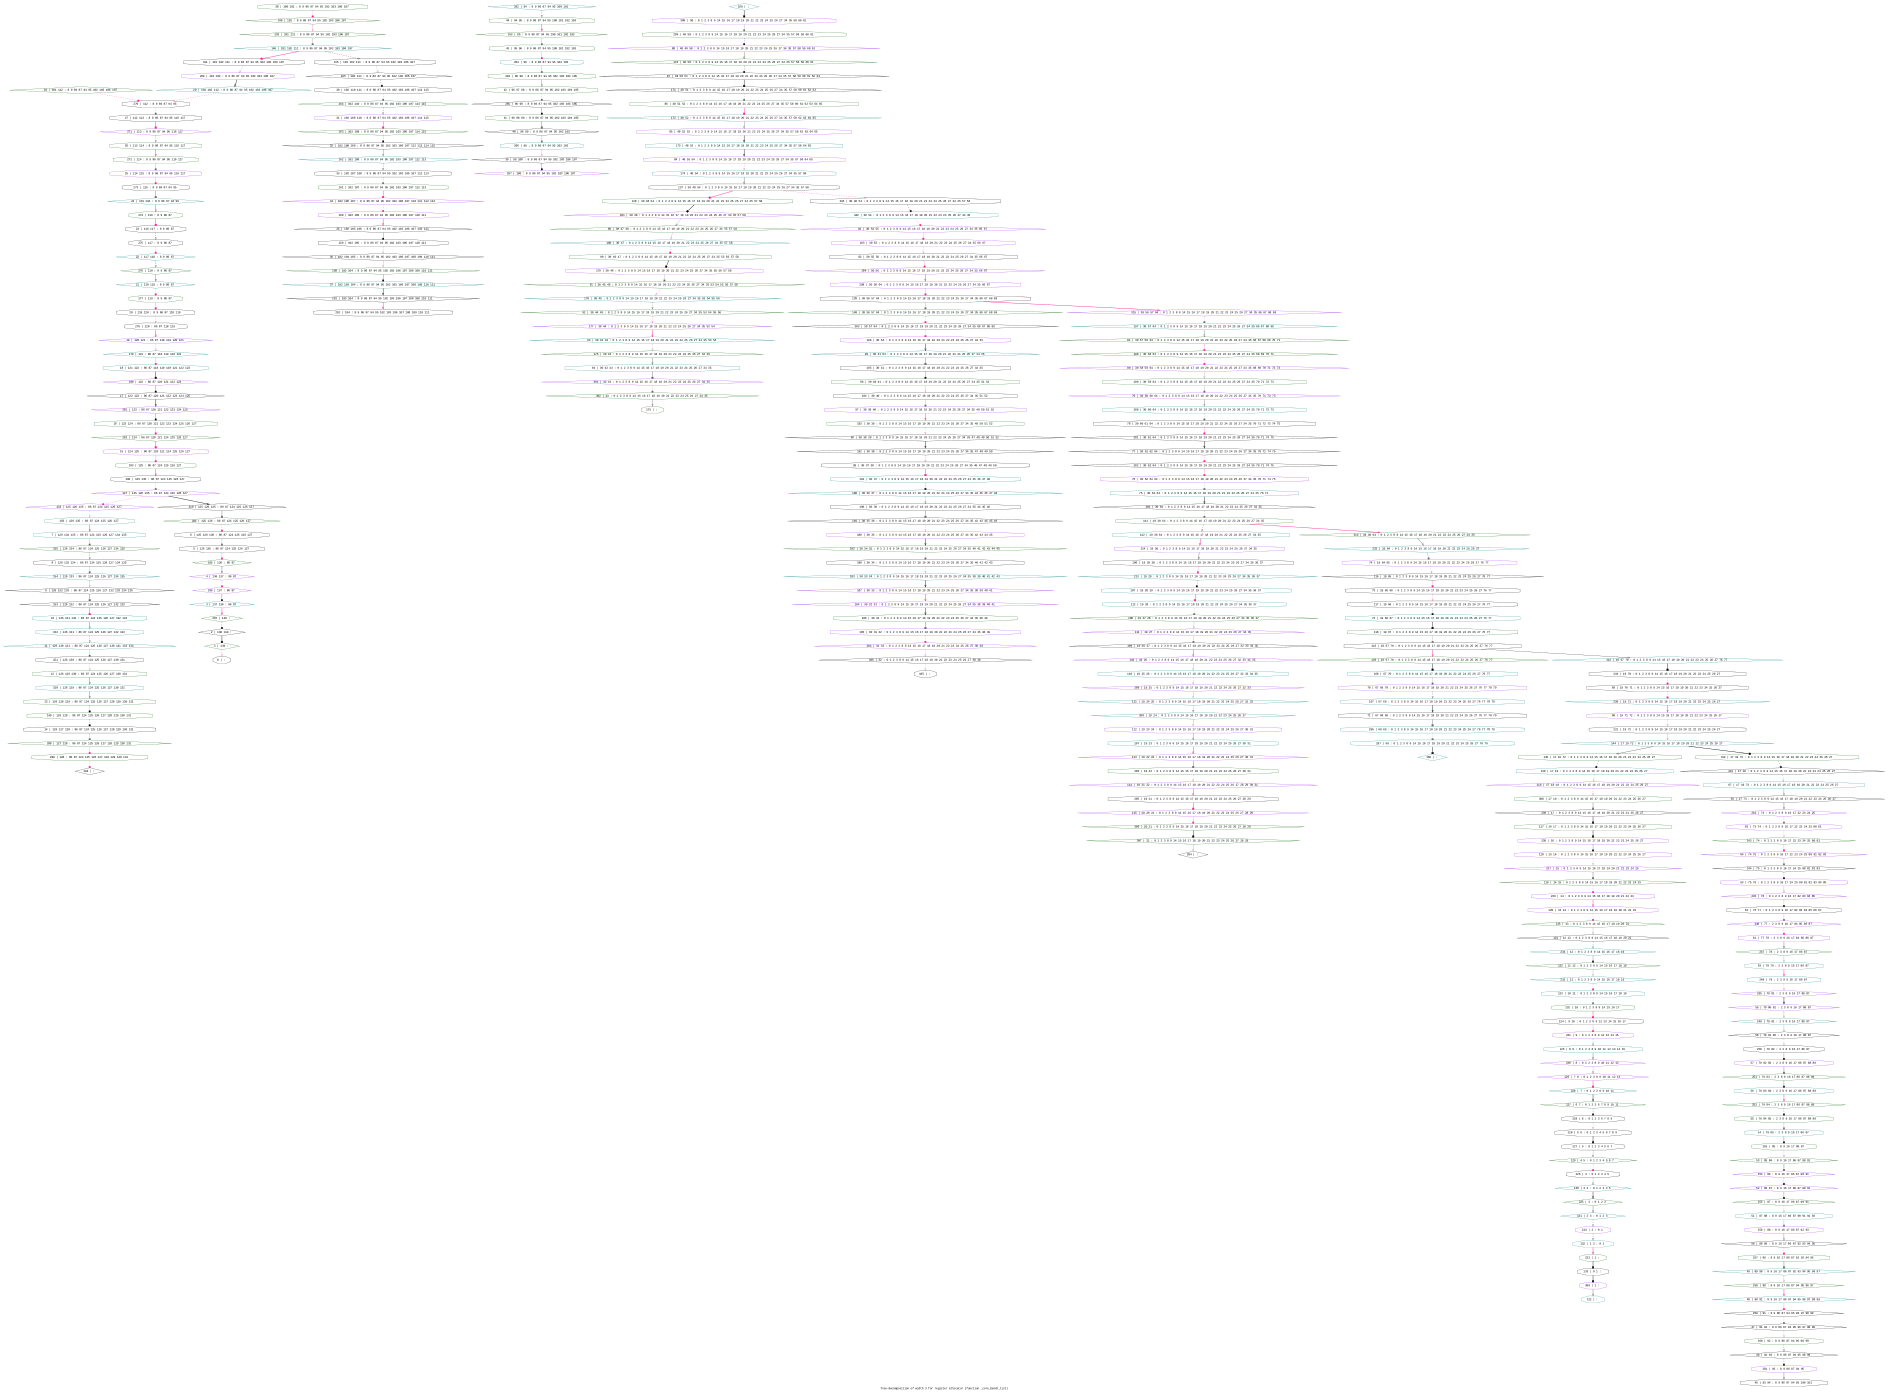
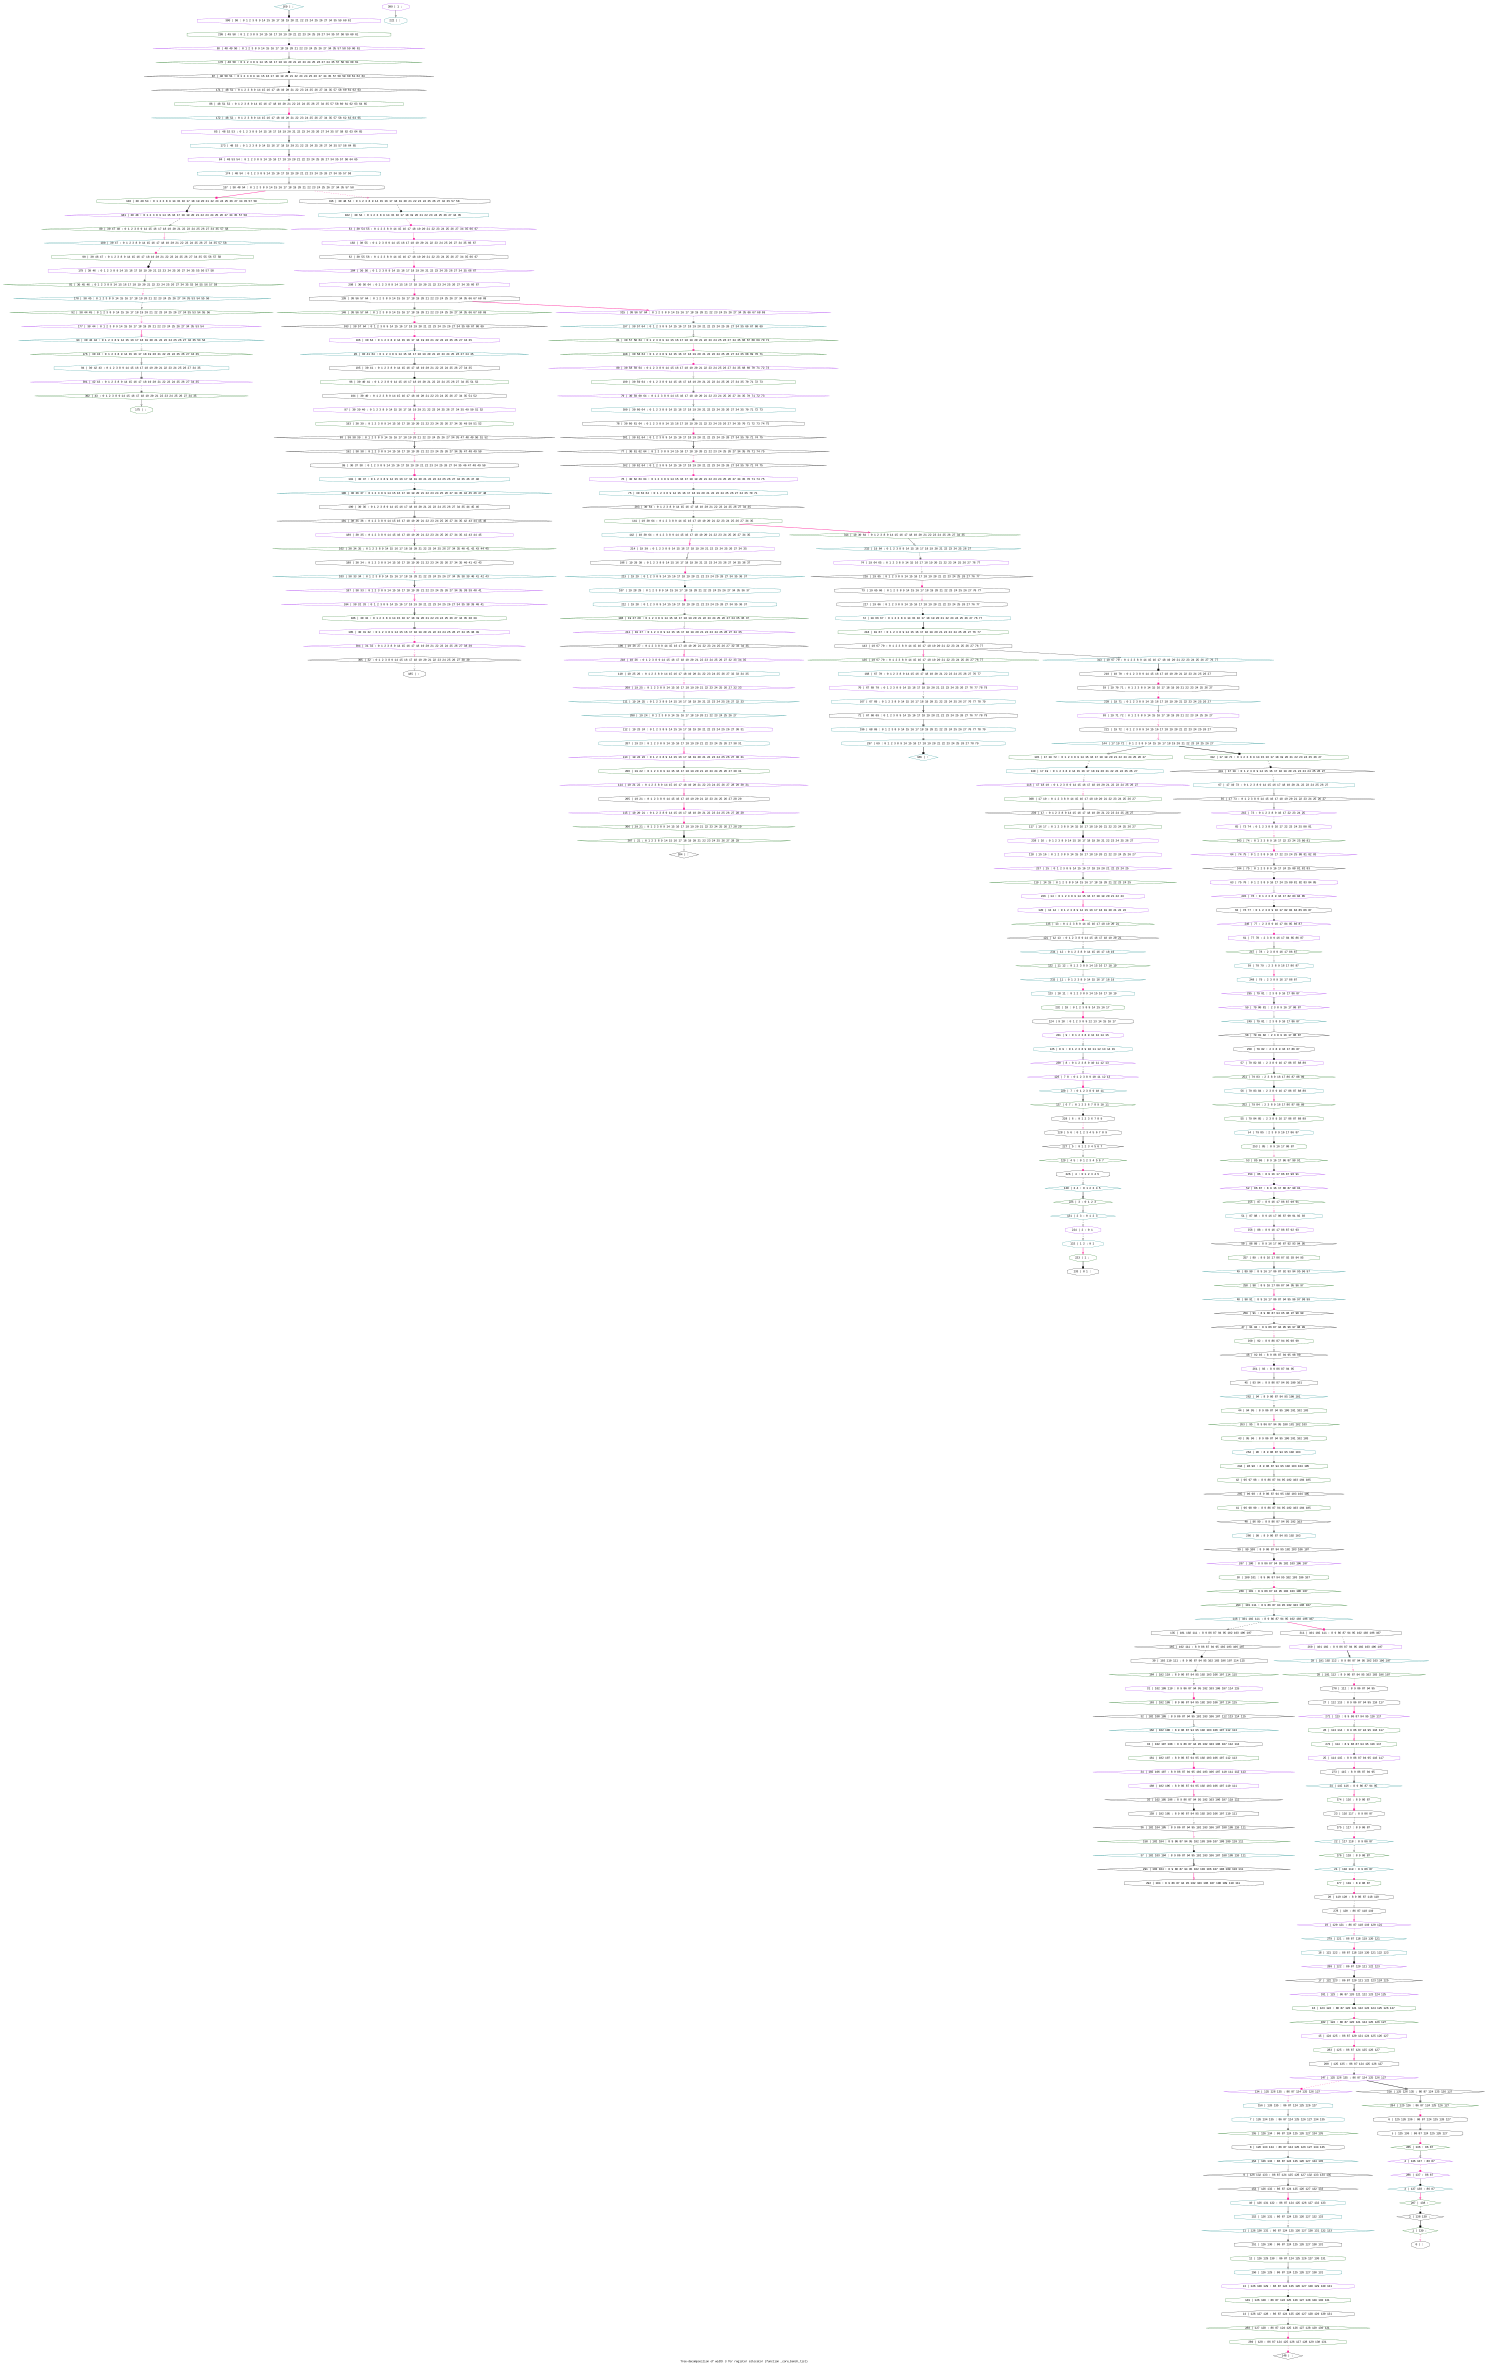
(197, 97) -> (1353, 1667)
(90, 702) -> (1288, 2286)
(1593, 1147) -> (1083, 1147)
(1593, 1278) -> none
none -> (1274, 1389)
none -> (1274, 1570)
